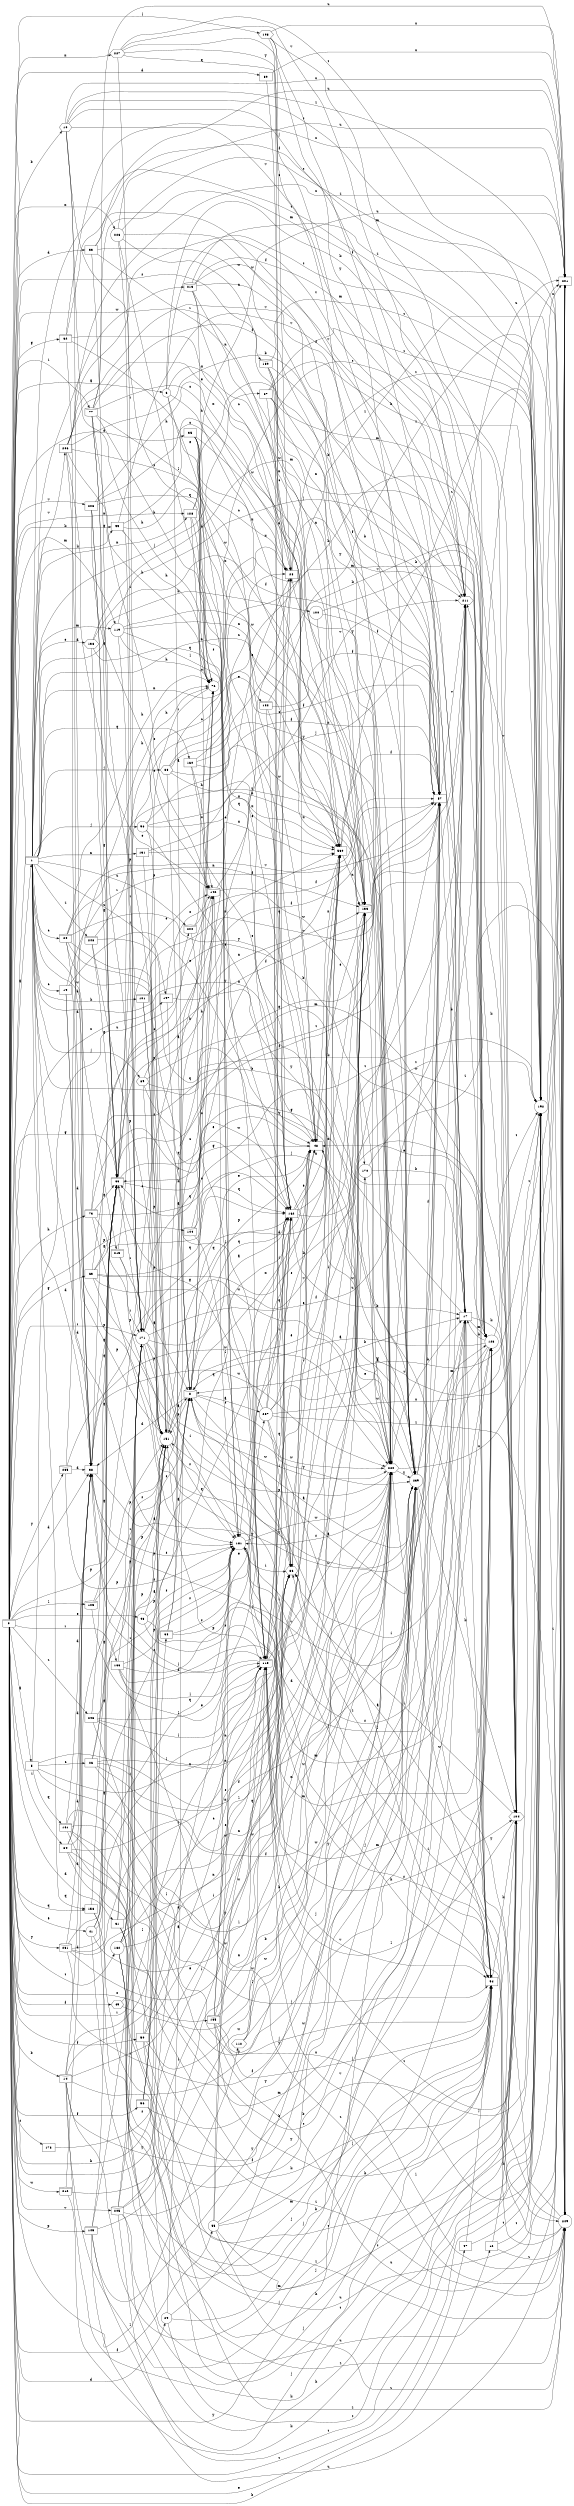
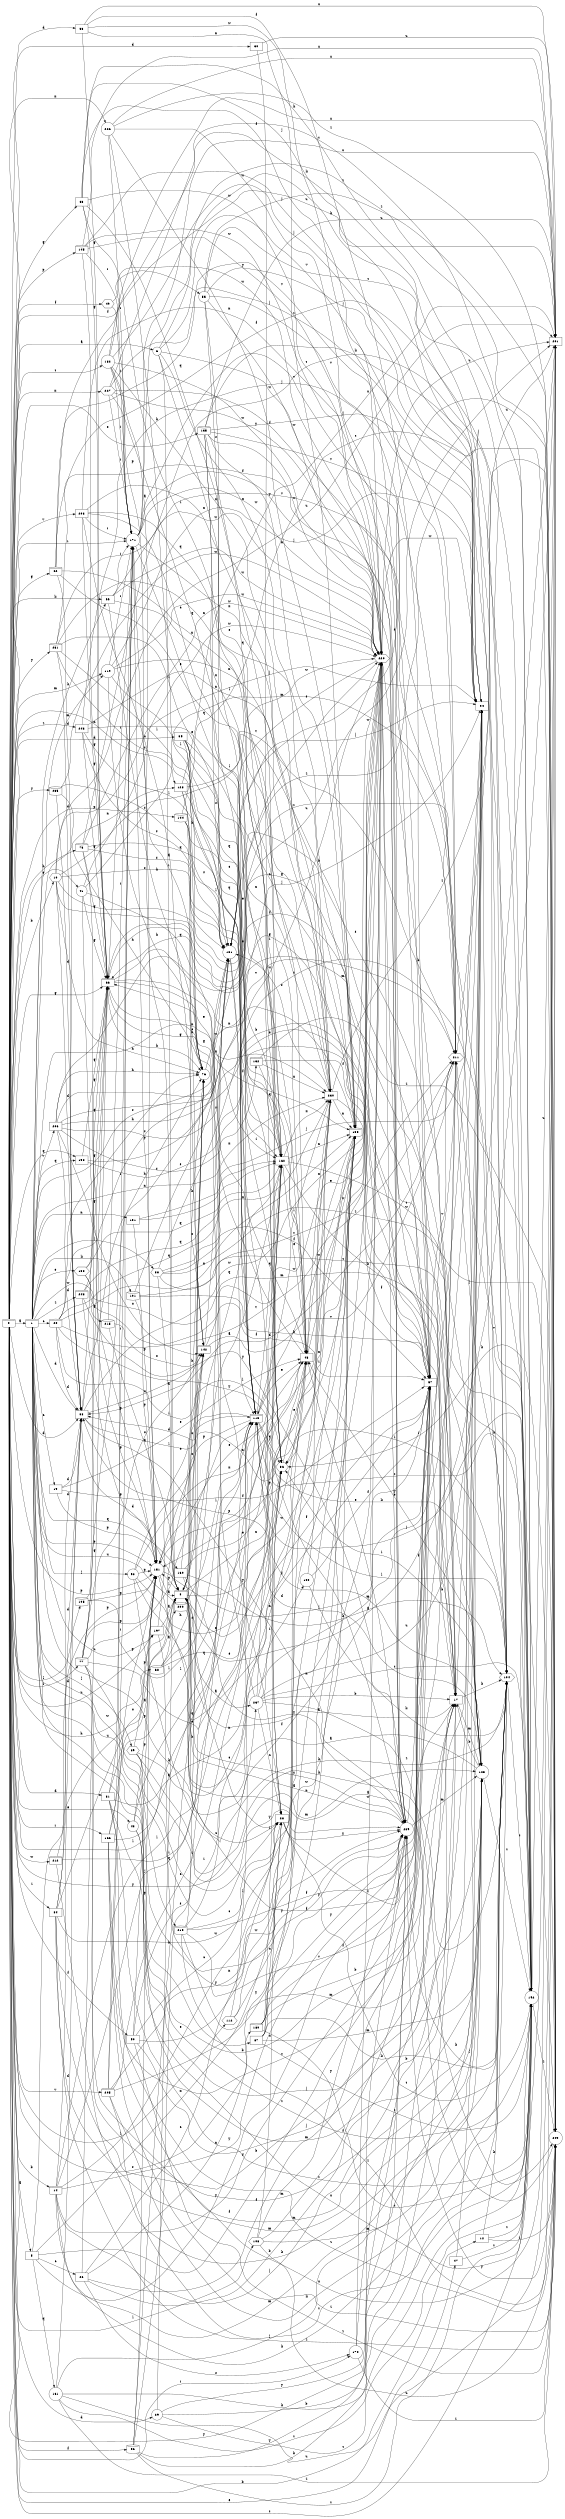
none -> (399, 700)
(341, 851) -> (331, 1096)
(66, 1827) -> (56, 2394)
(49, 2148) -> none
(334, 2294) -> (277, 308)
